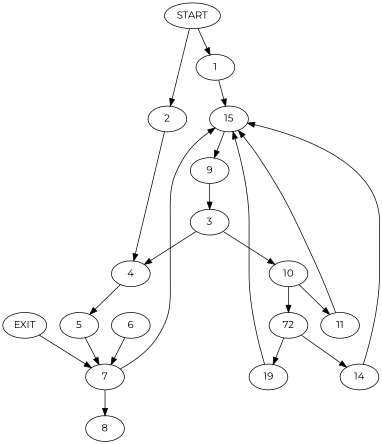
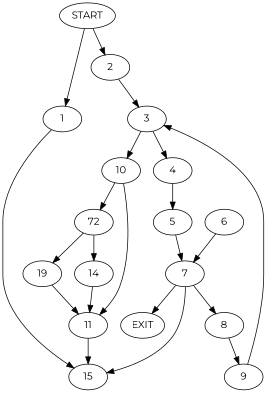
(221, 141) -> (233, 348)
(150, 193) -> (127, 90)
(377, 209) -> (91, 296)
(249, 257) -> (63, 297)
(62, 350) -> (166, 297)
